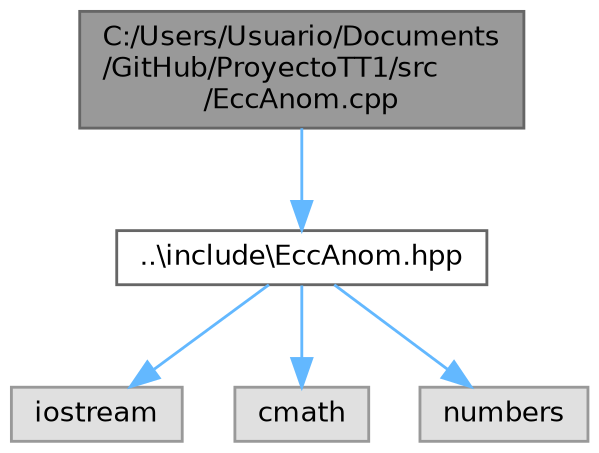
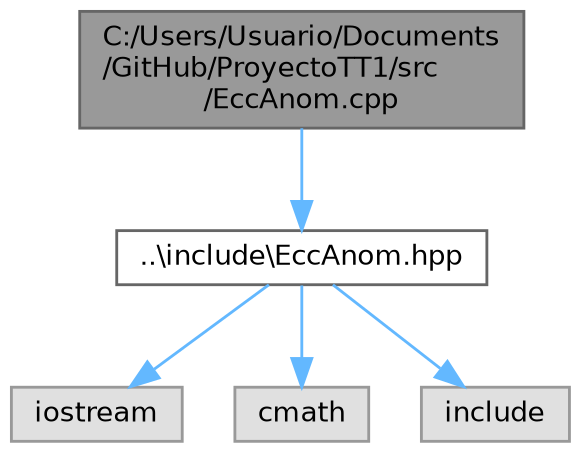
(504, 414) -> (495, 414)
